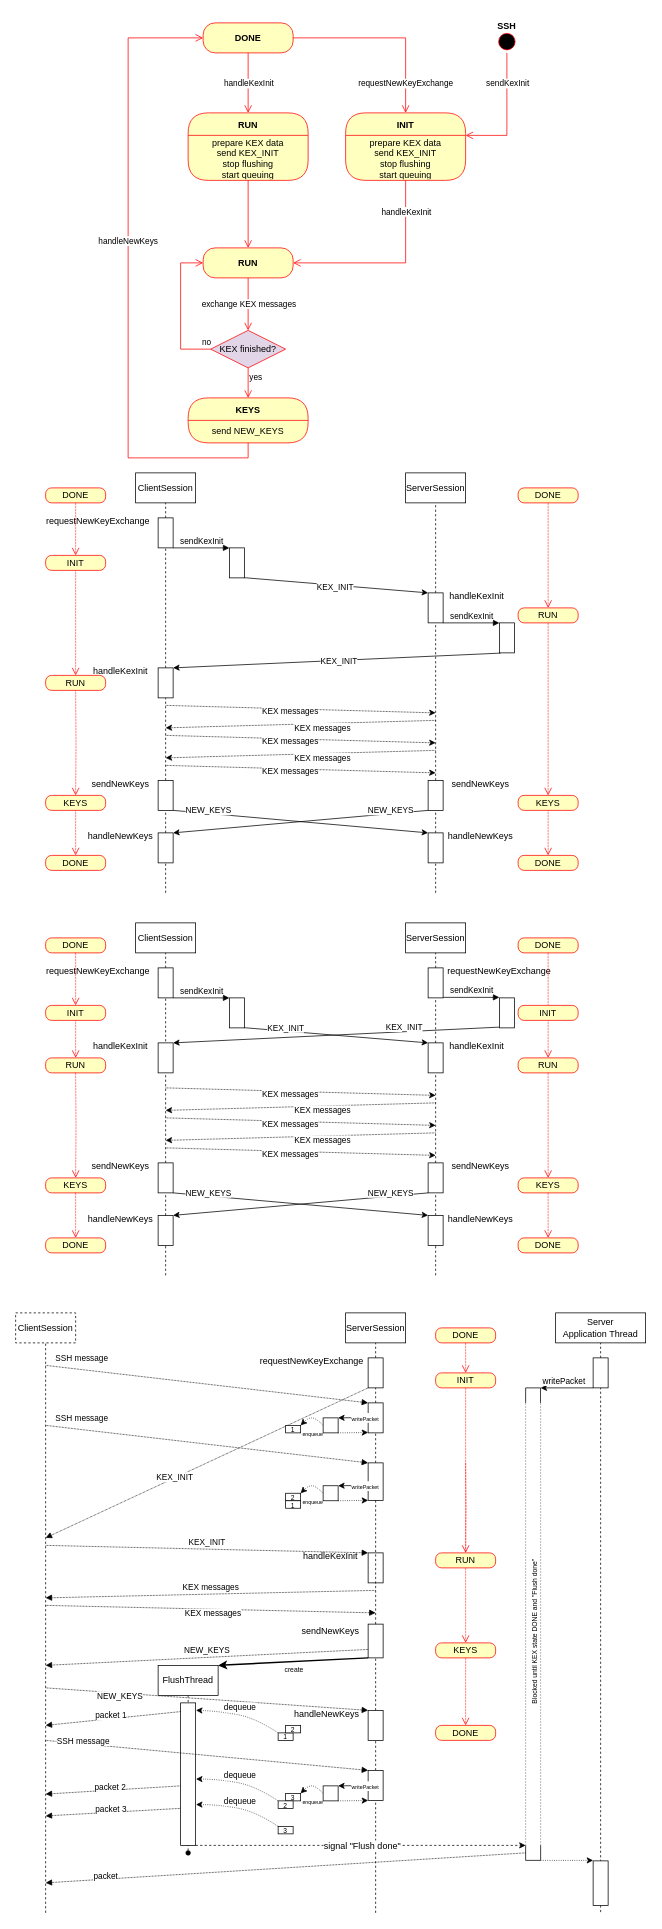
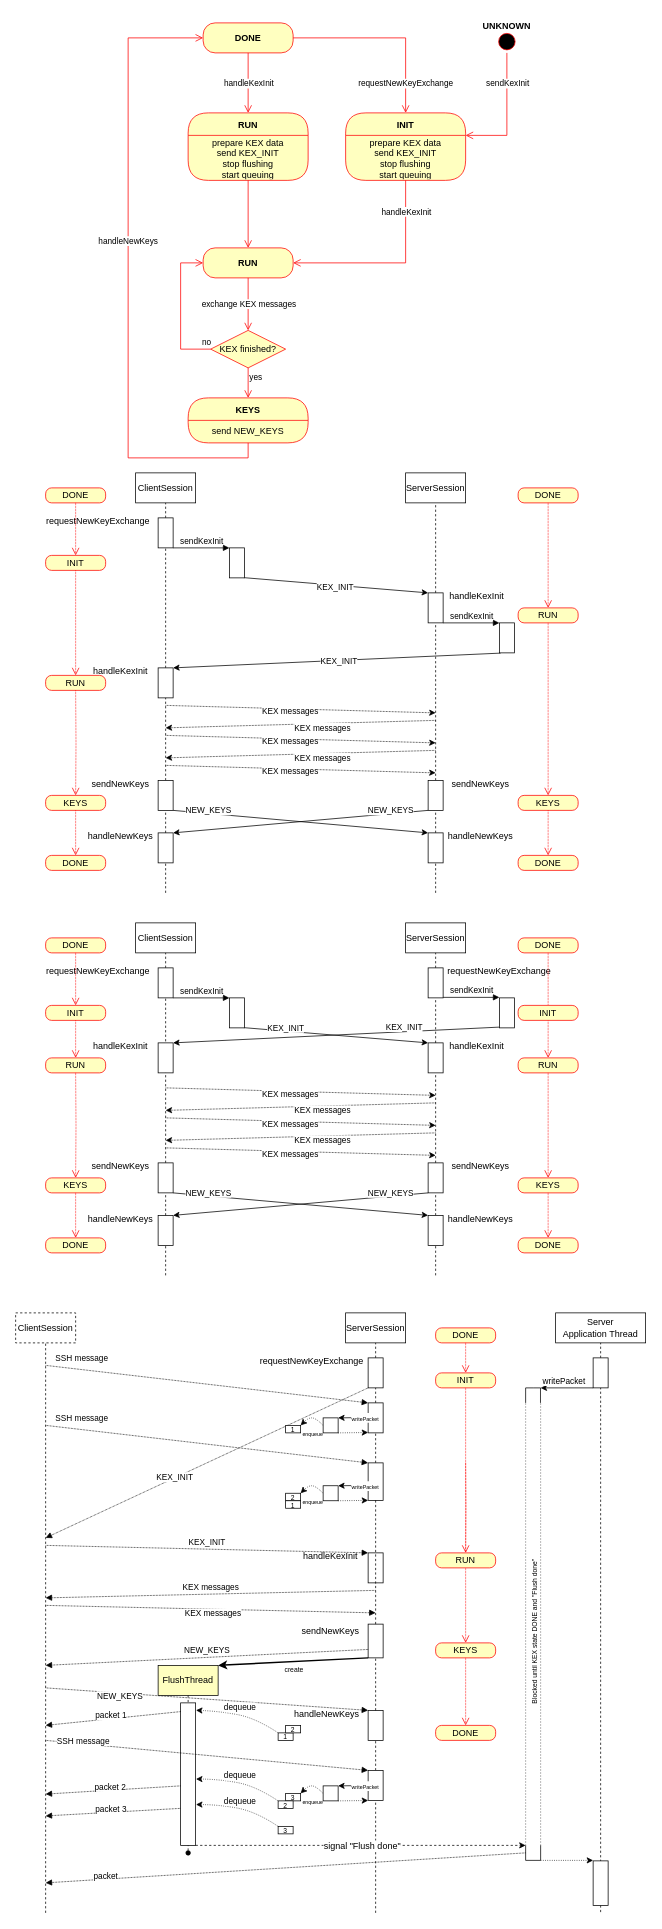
(506, 26) -> (506, 26)
(248, 349) -> (248, 349)
(188, 1680) -> (188, 1680)
